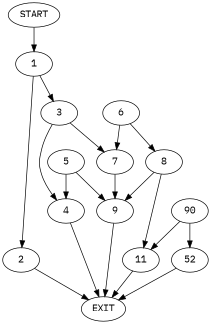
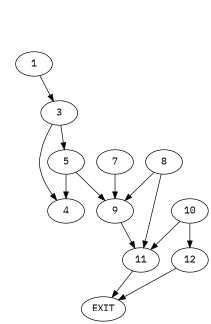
(34, 15) -> none
(121, 113) -> none
(85, 135) -> (62, 134)
(190, 211) -> (190, 211)
(110, 256) -> (126, 232)
(83, 257) -> none
(21, 260) -> none
(190, 260) -> (190, 260)
